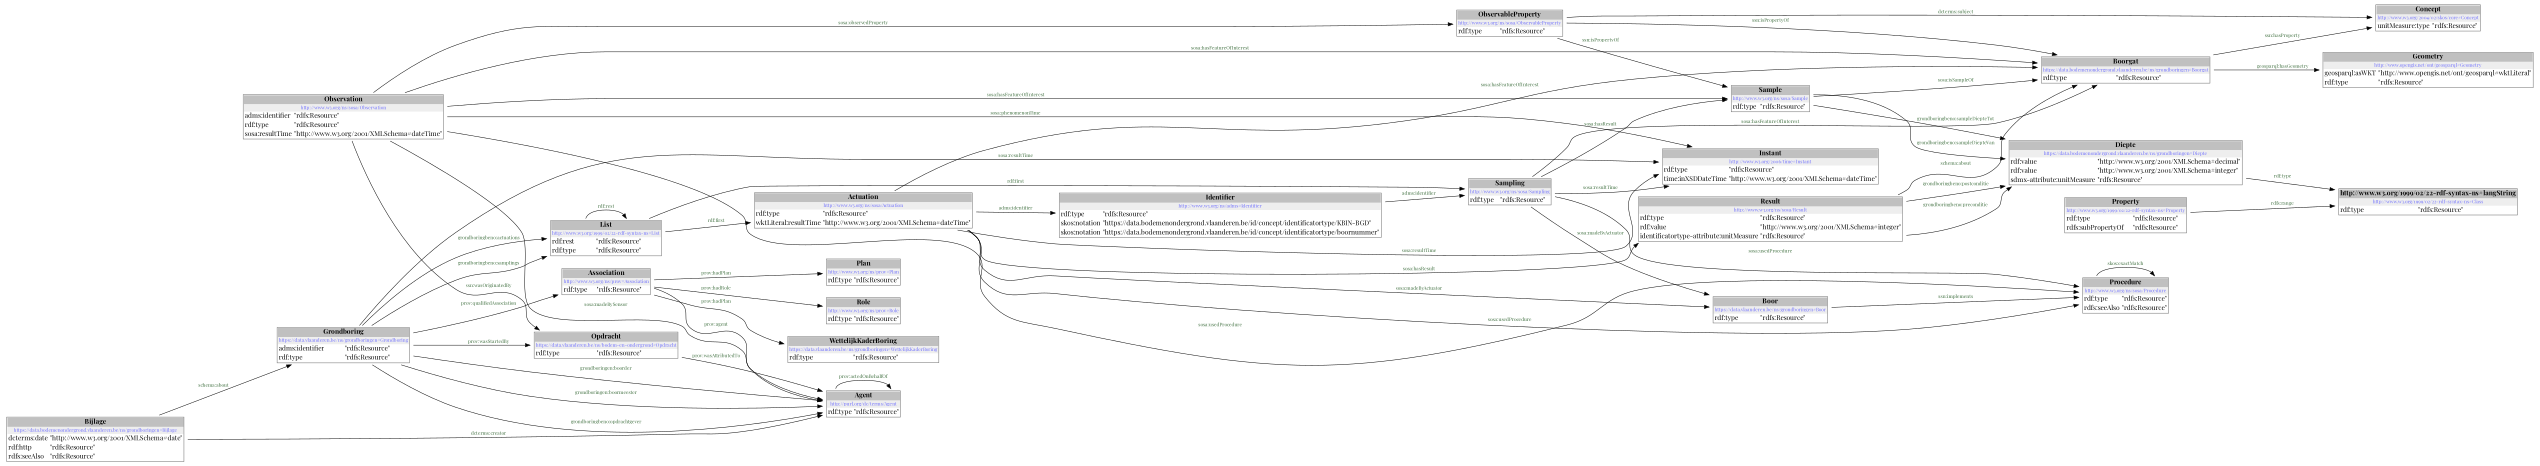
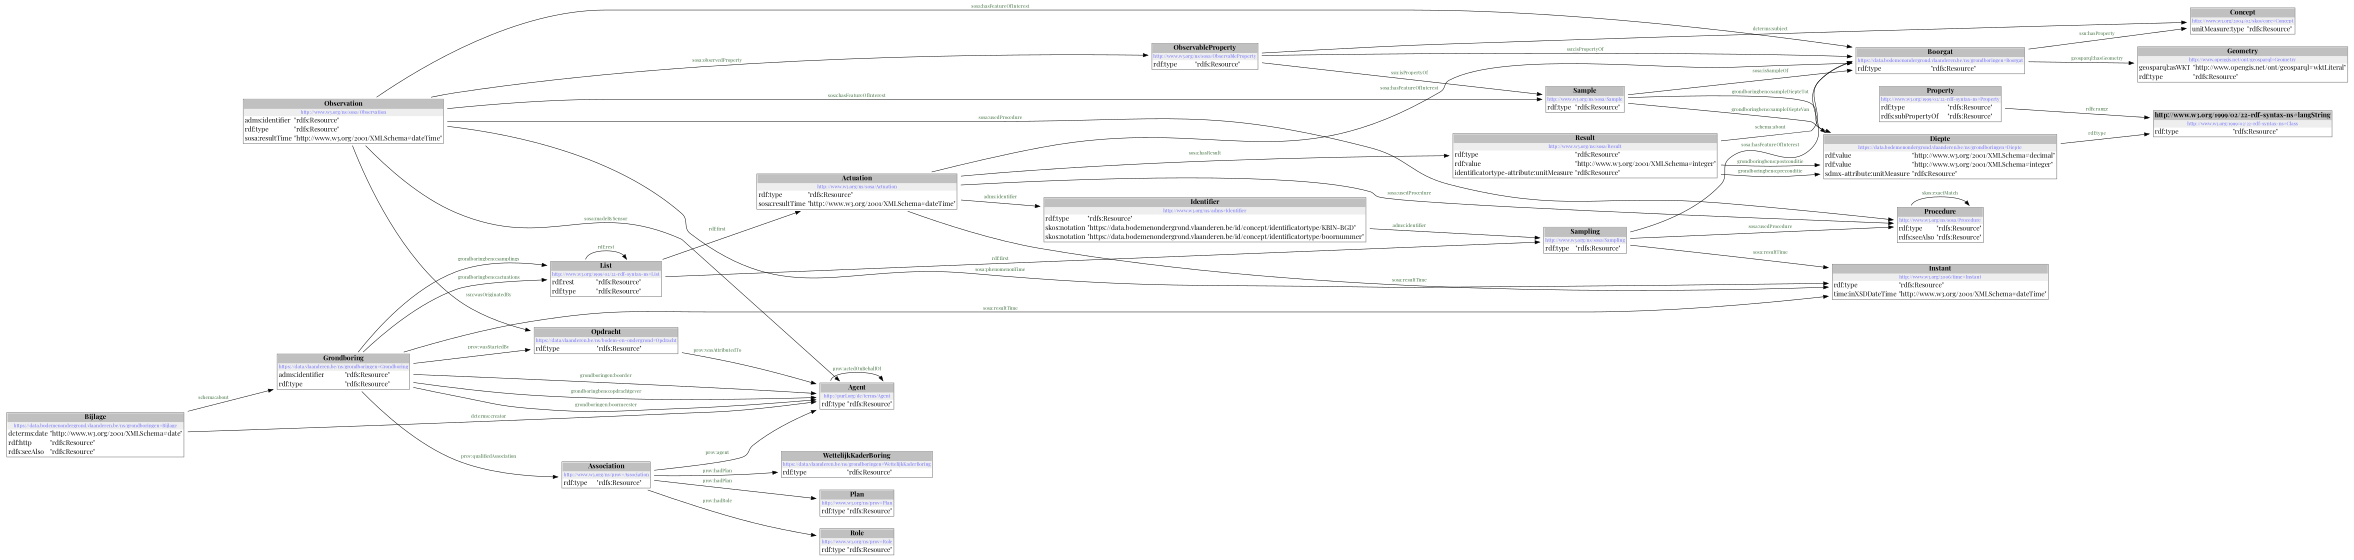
(1631, 123) -> none
(788, 223) -> (782, 204)
(1770, 310) -> none
